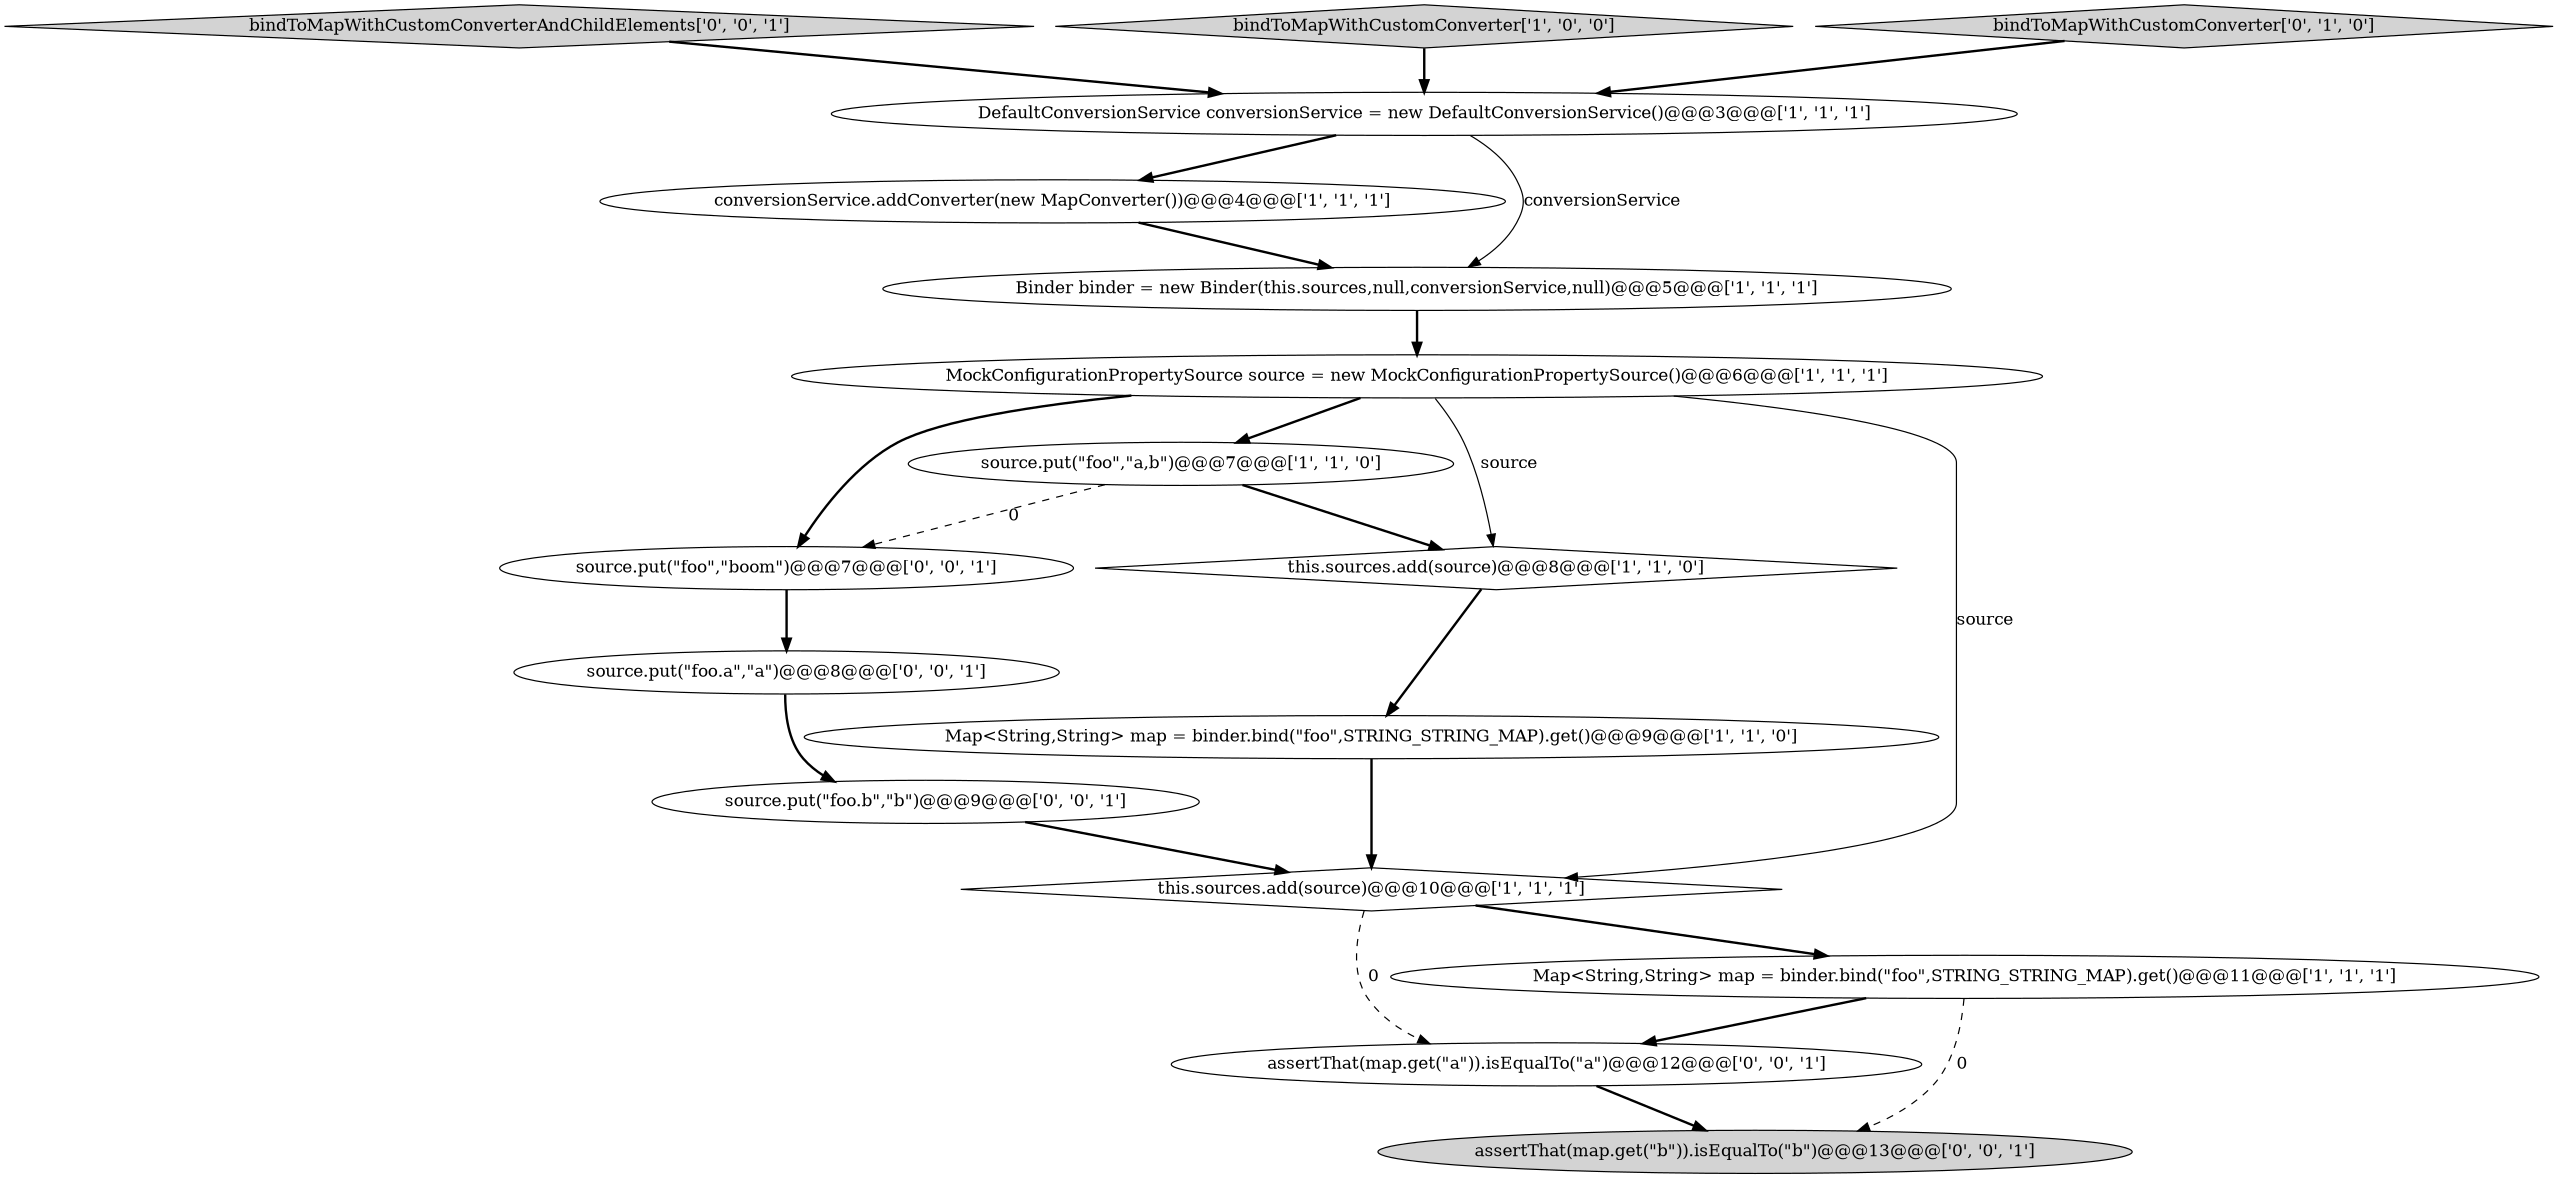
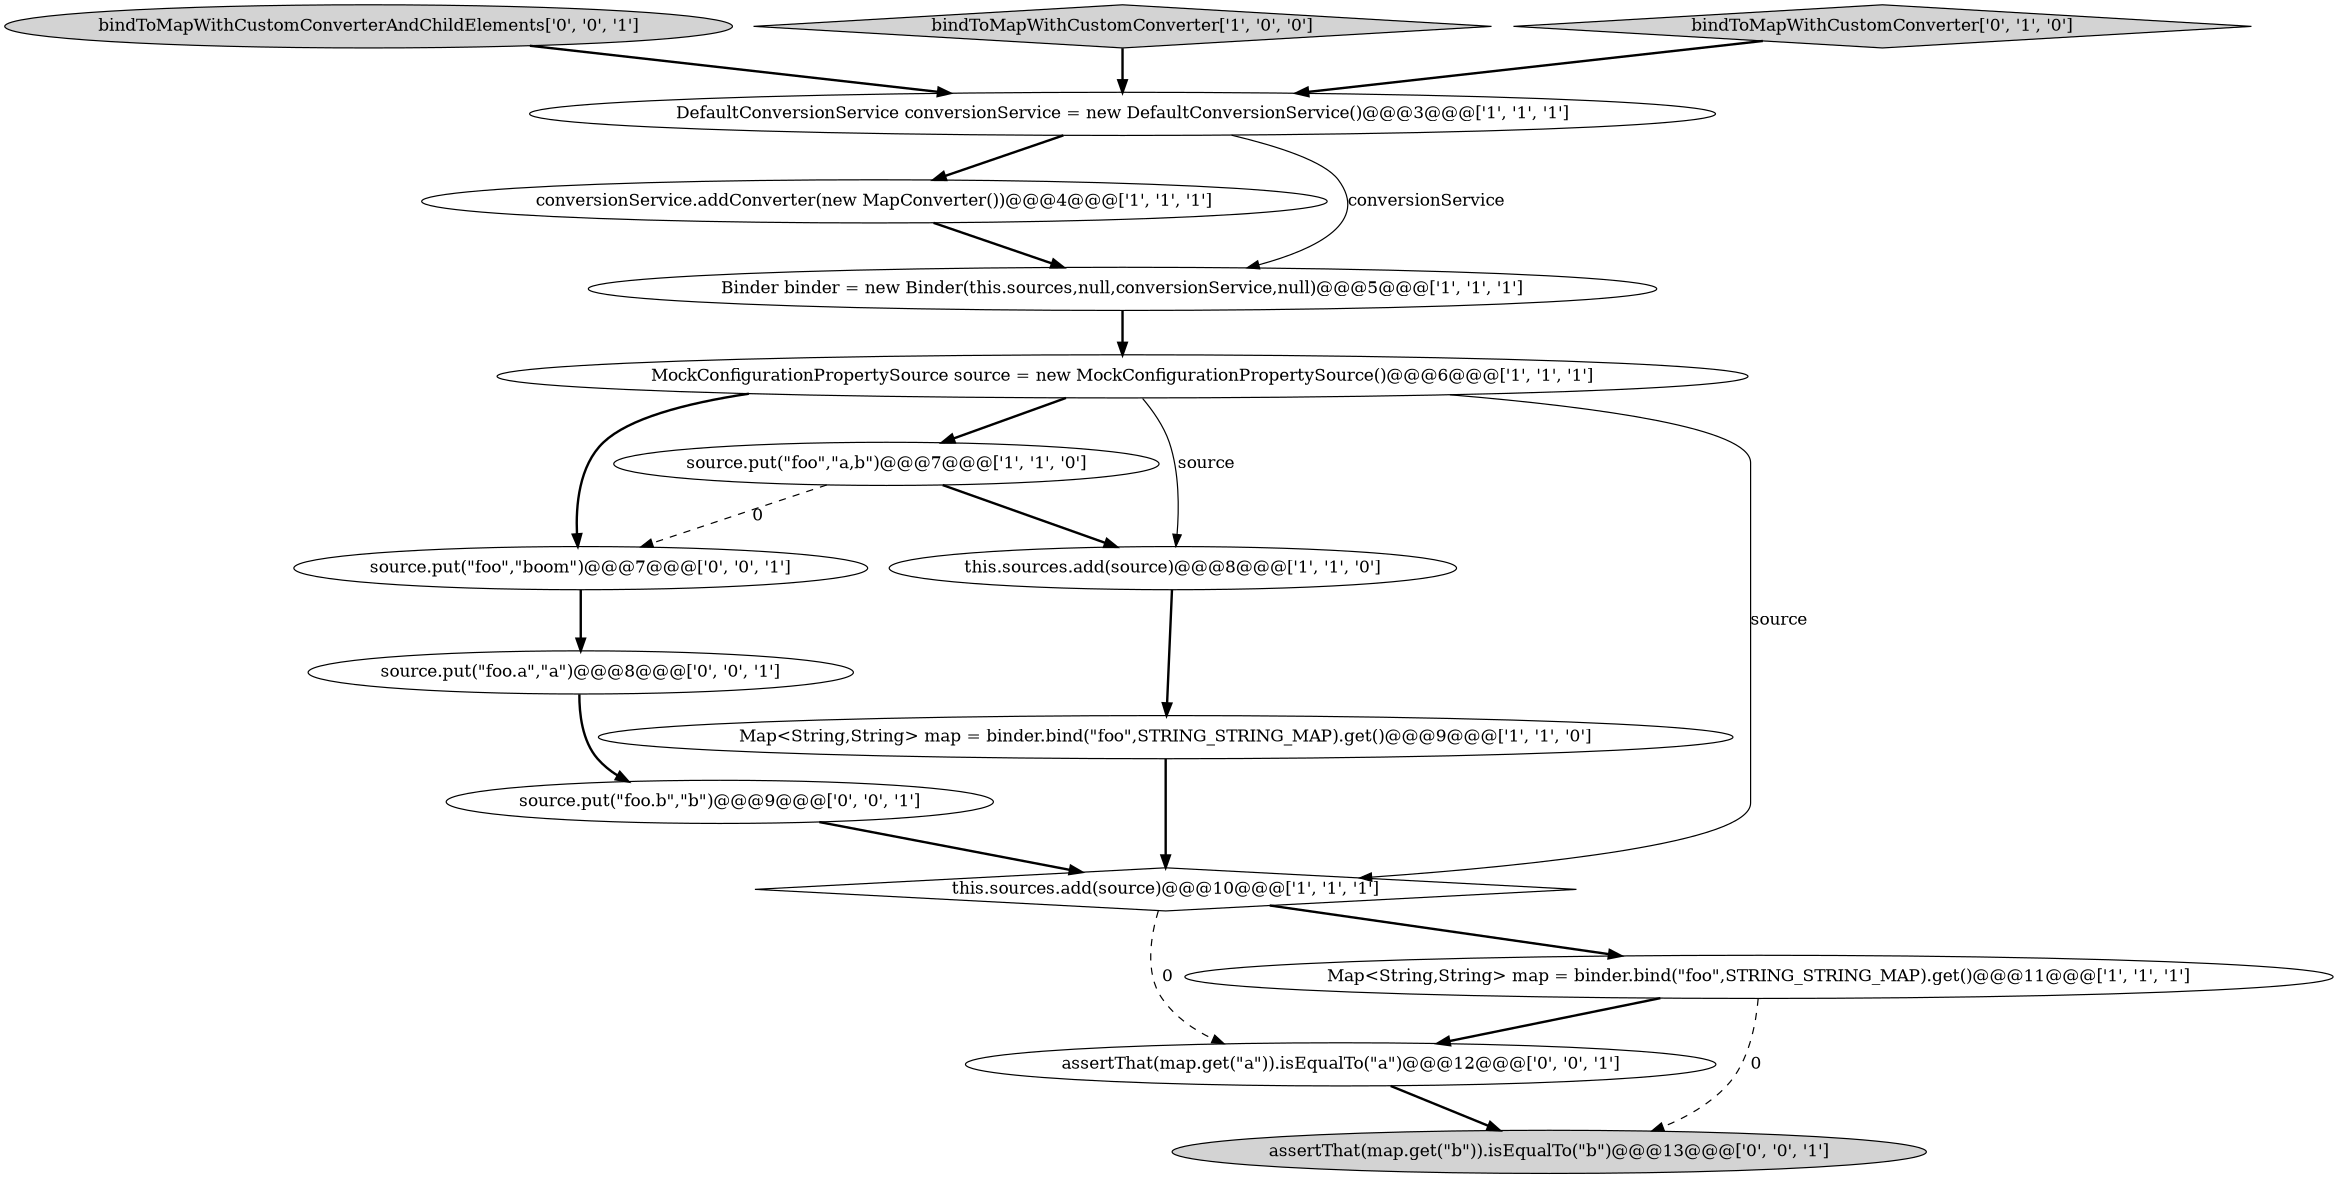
(519, 26) -> (369, 26)
(1496, 568) -> (1173, 568)
